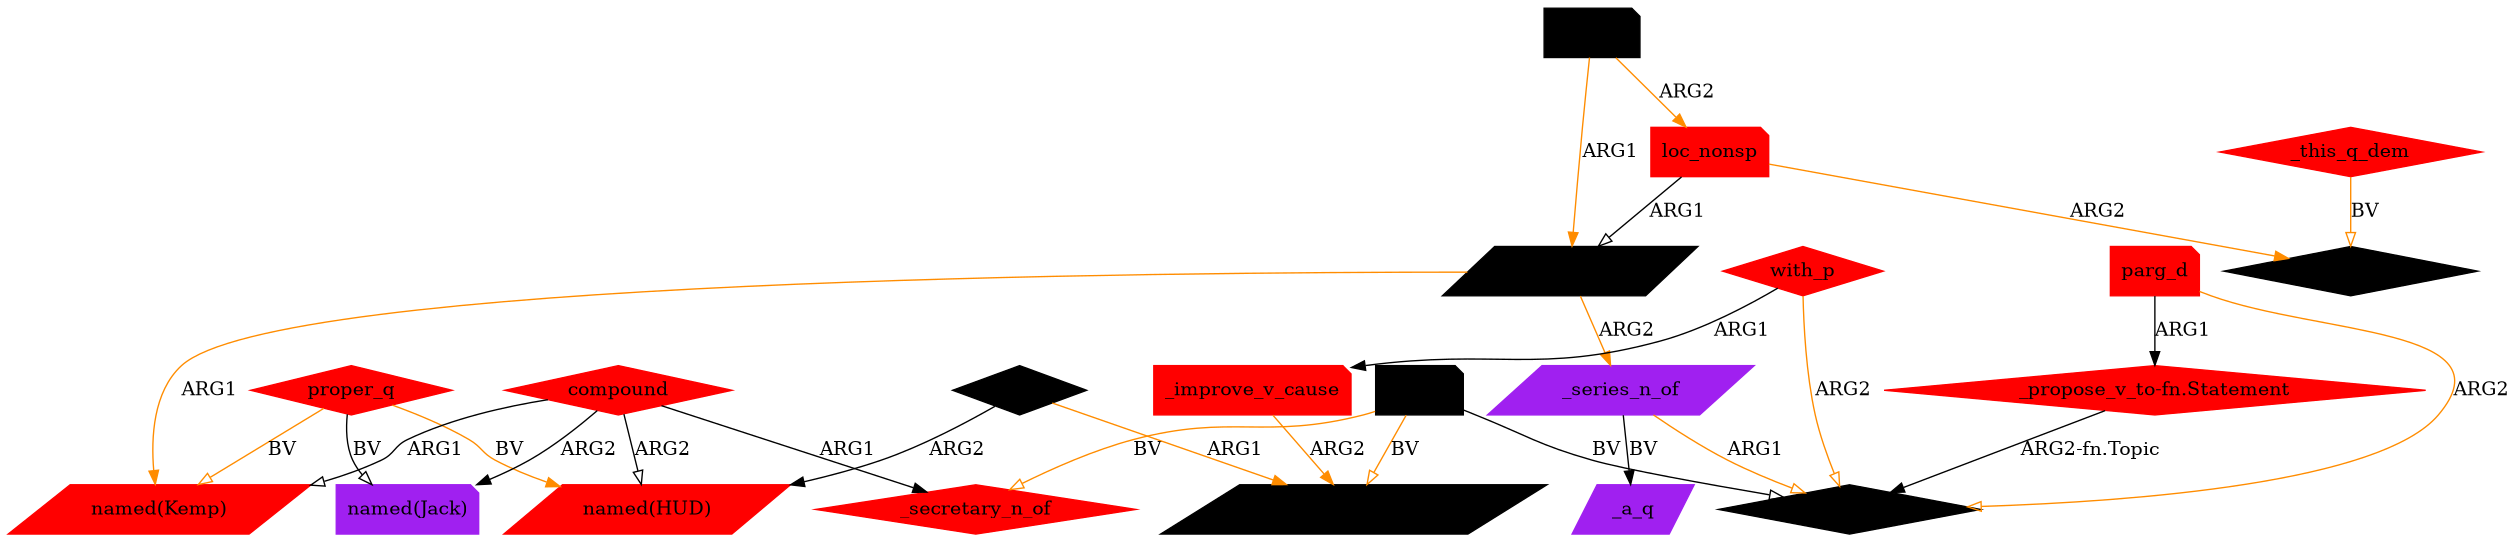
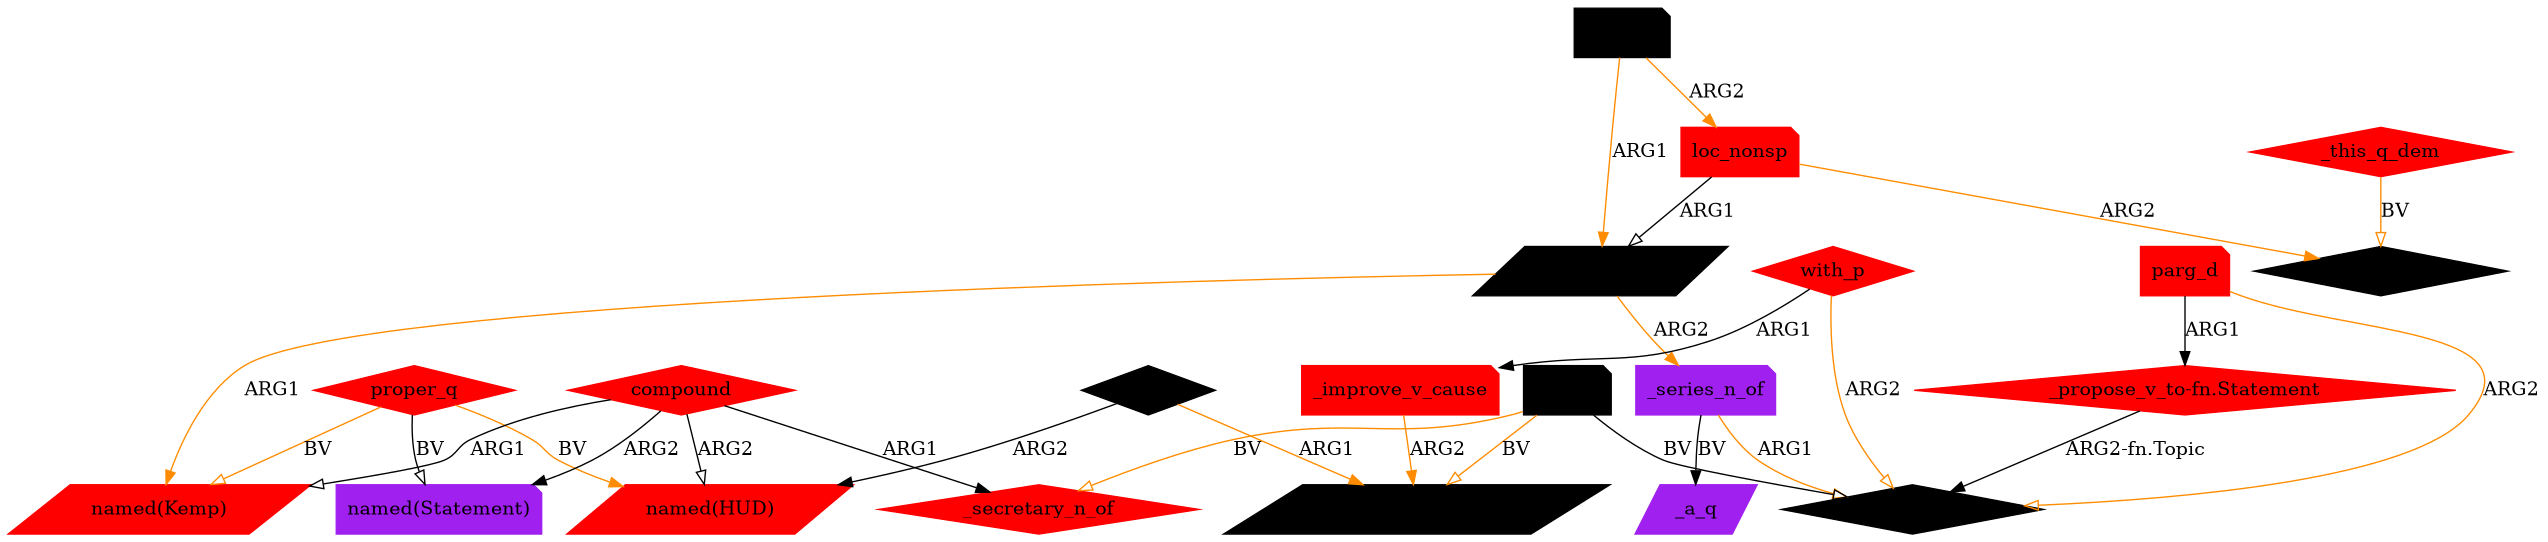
(1621, 390) -> (1706, 390)
(407, 509) -> (439, 509)
